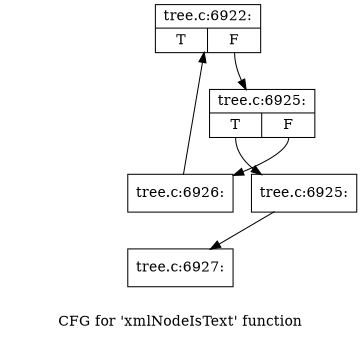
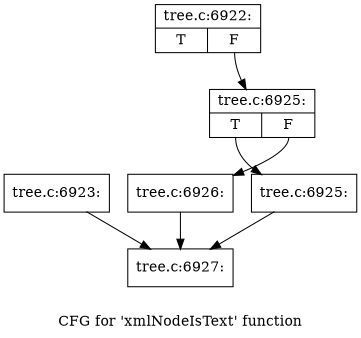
(193, 119) -> (180, 225)
none -> (57, 193)
